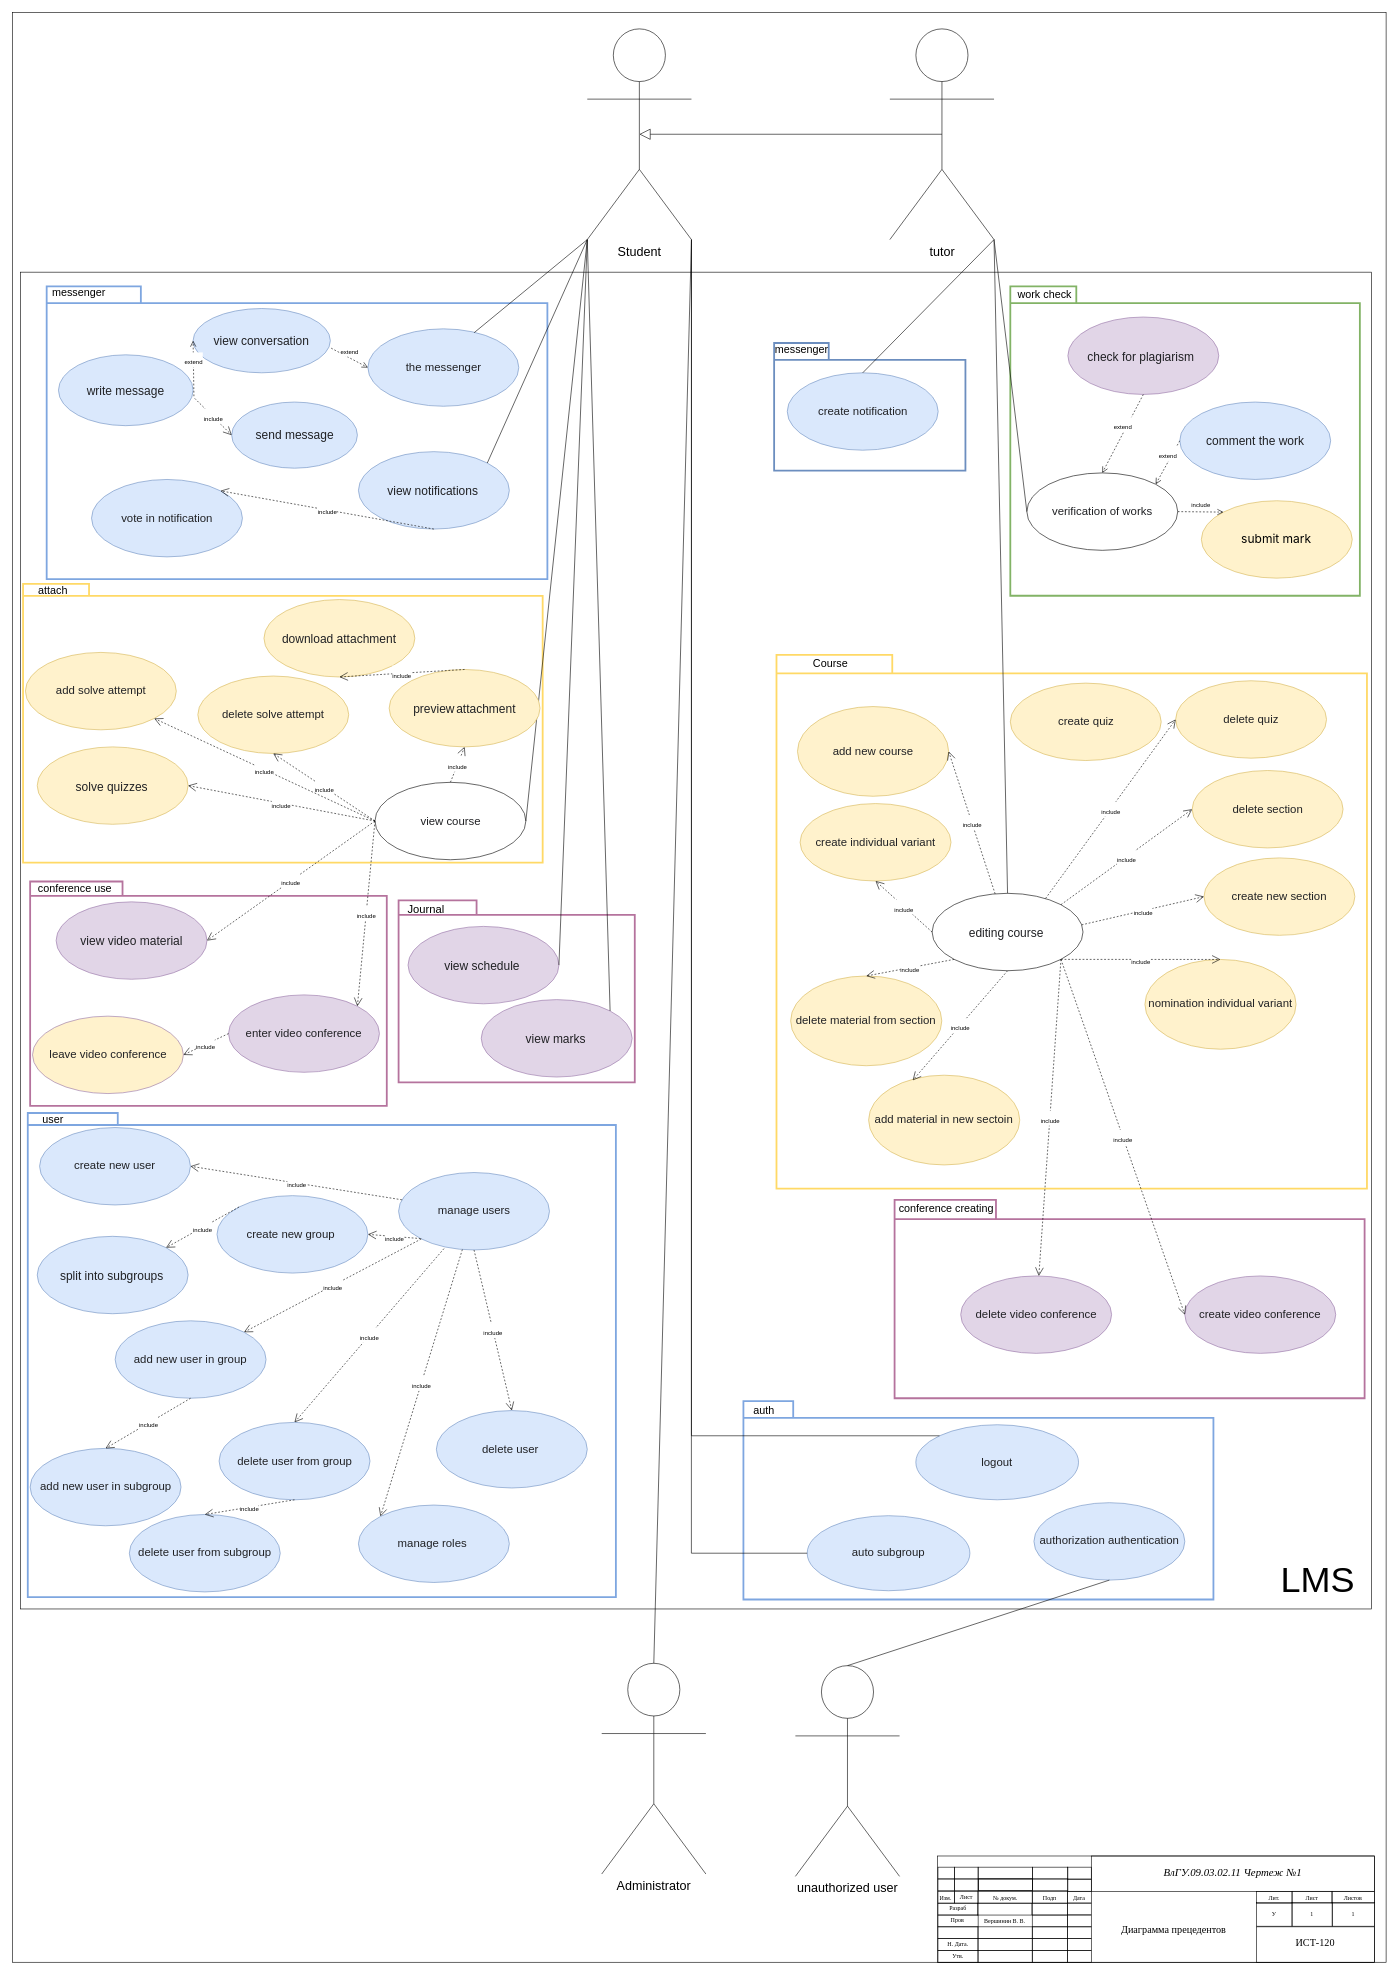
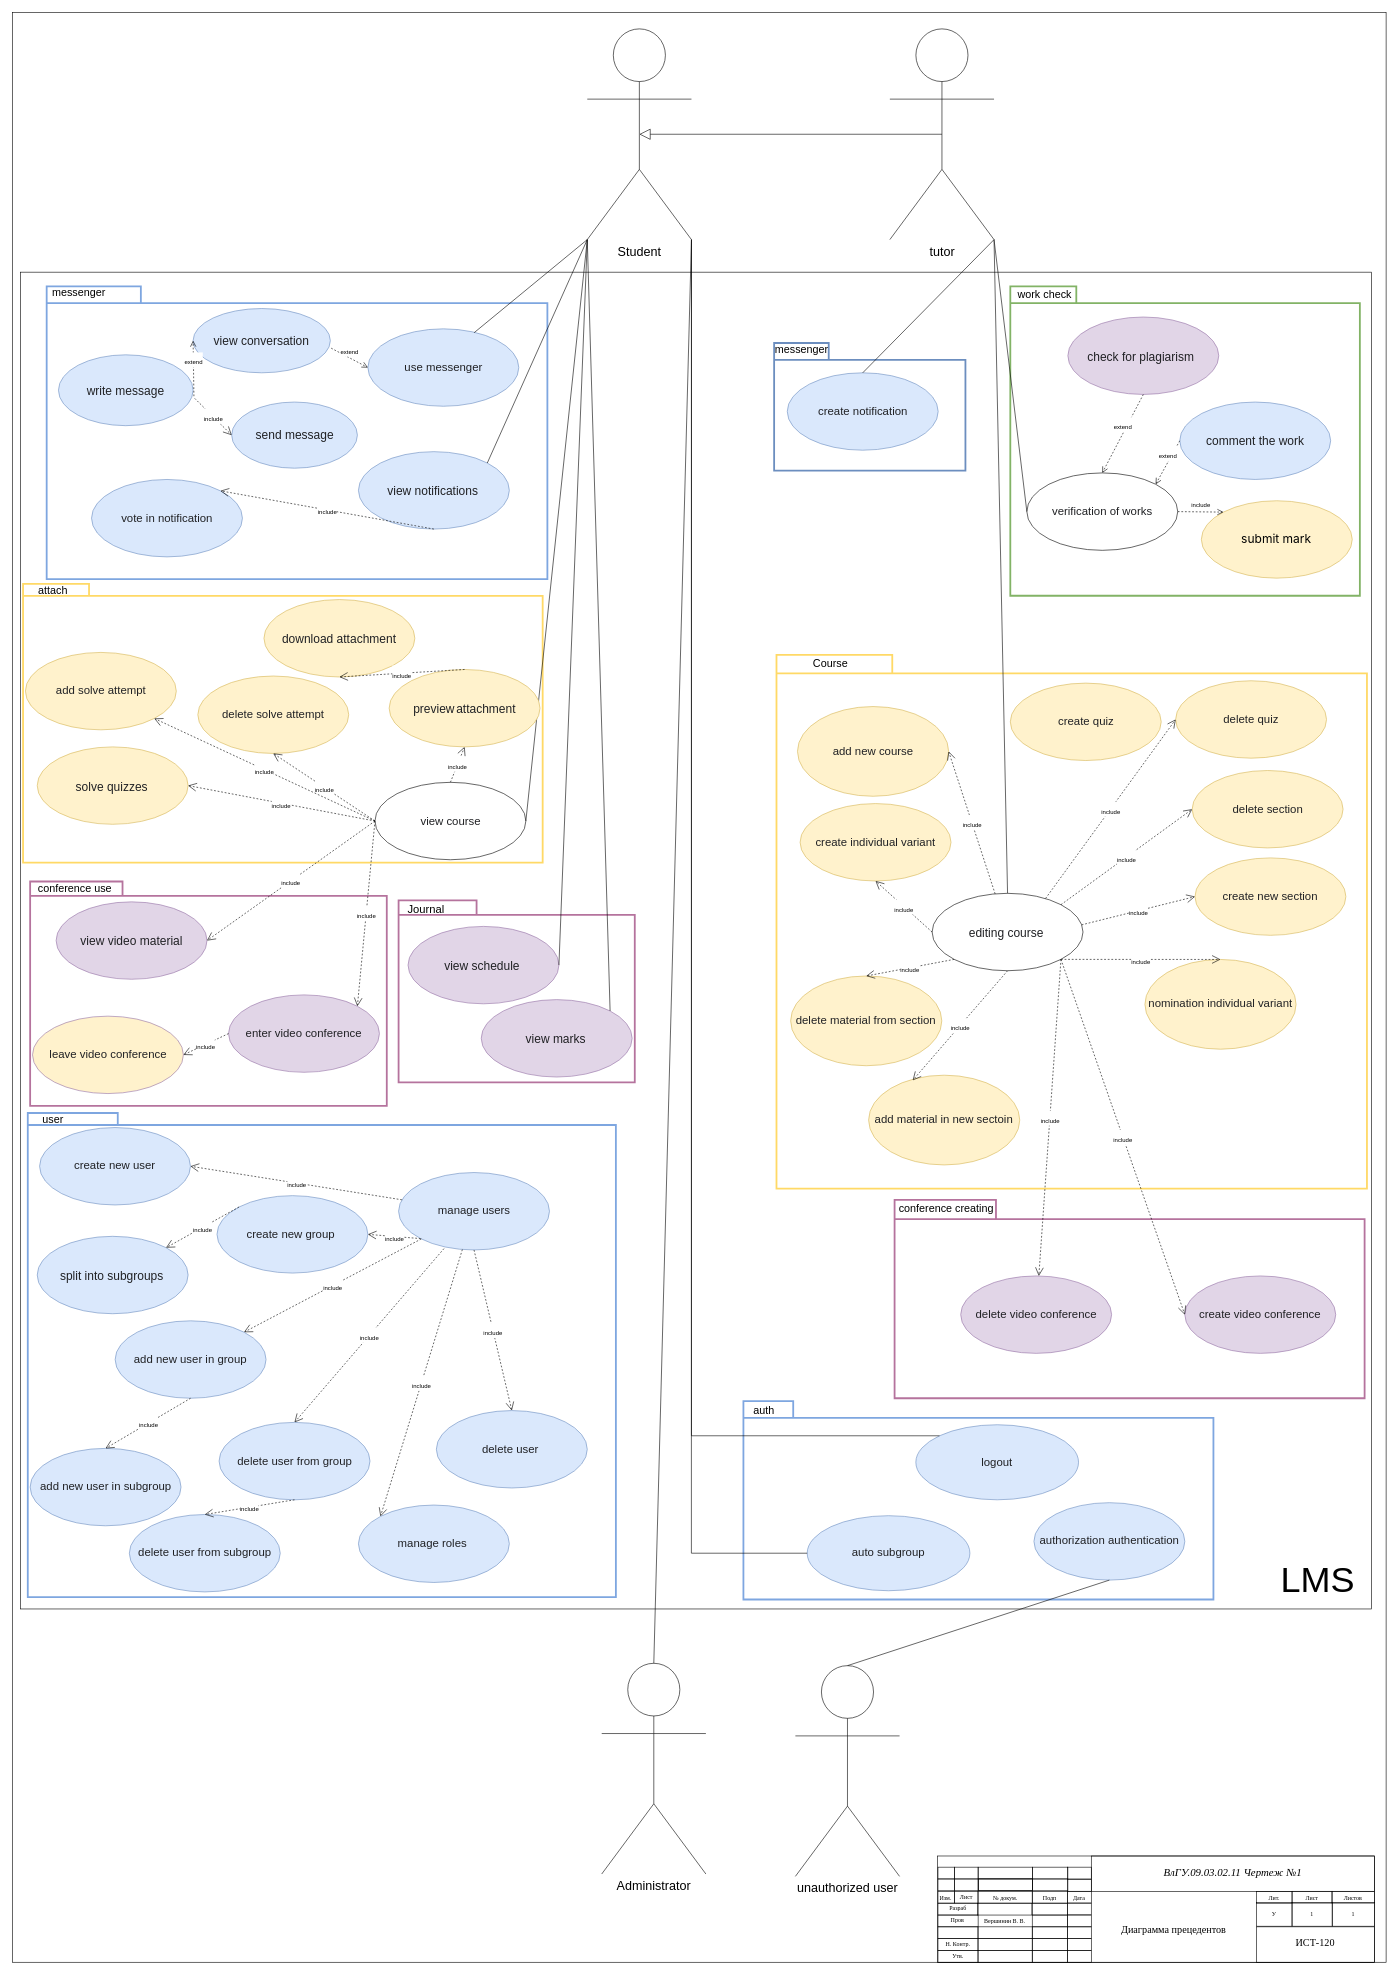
(444, 368) -> (444, 368)
(1280, 896) -> (1271, 896)
(958, 1944) -> (958, 1944)
